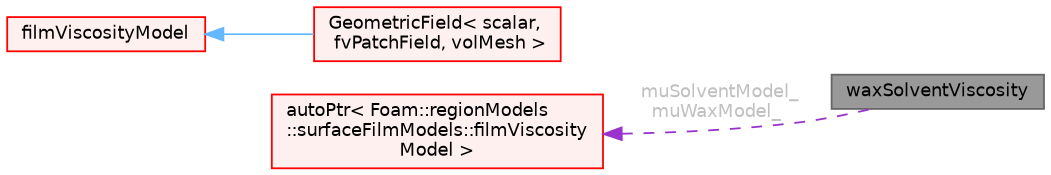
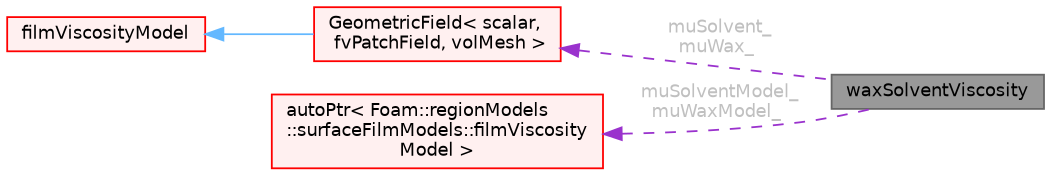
none -> (705, 65)
